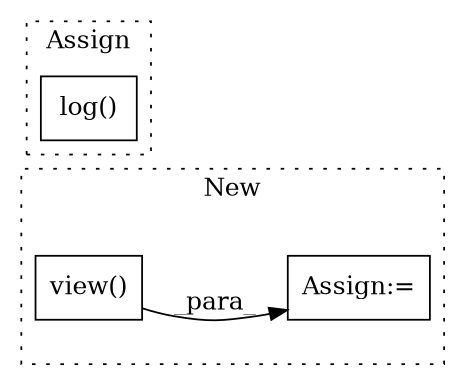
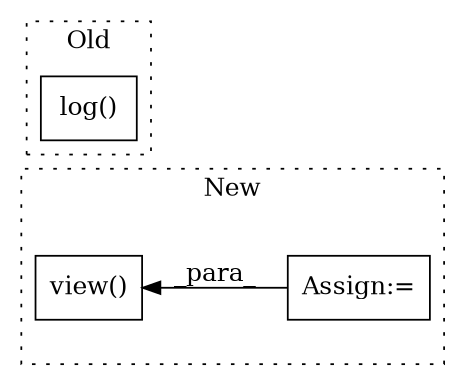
(89, 42) -> (89, 42)
(206, 320) -> (224, 288)
